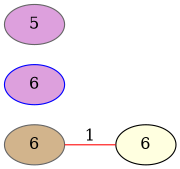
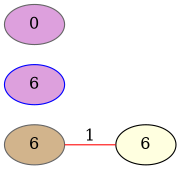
(35, 25) -> (35, 25)
